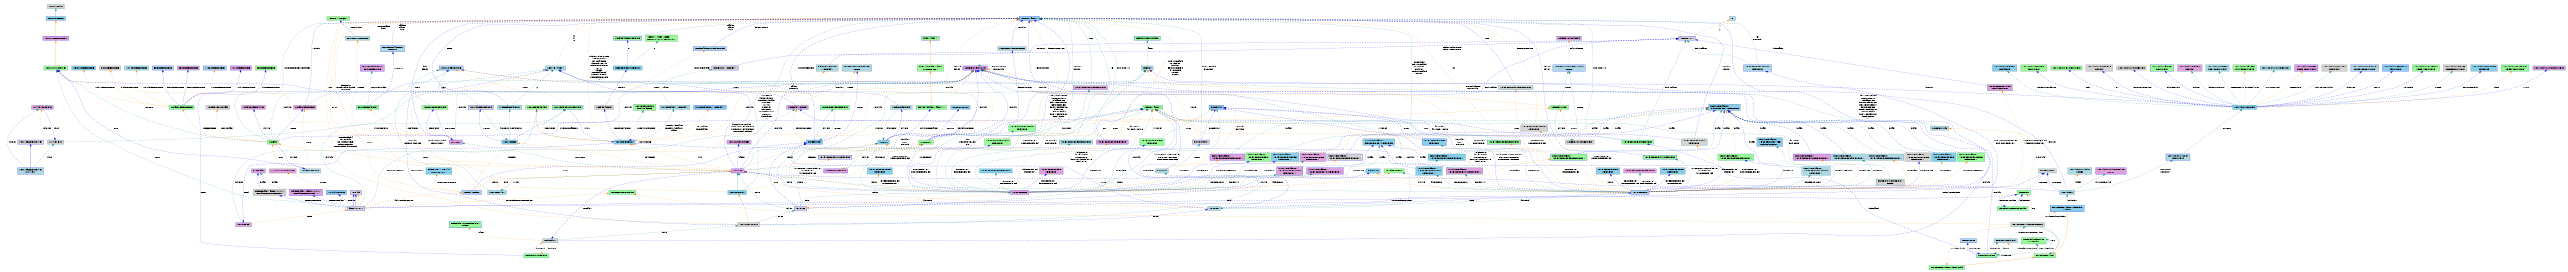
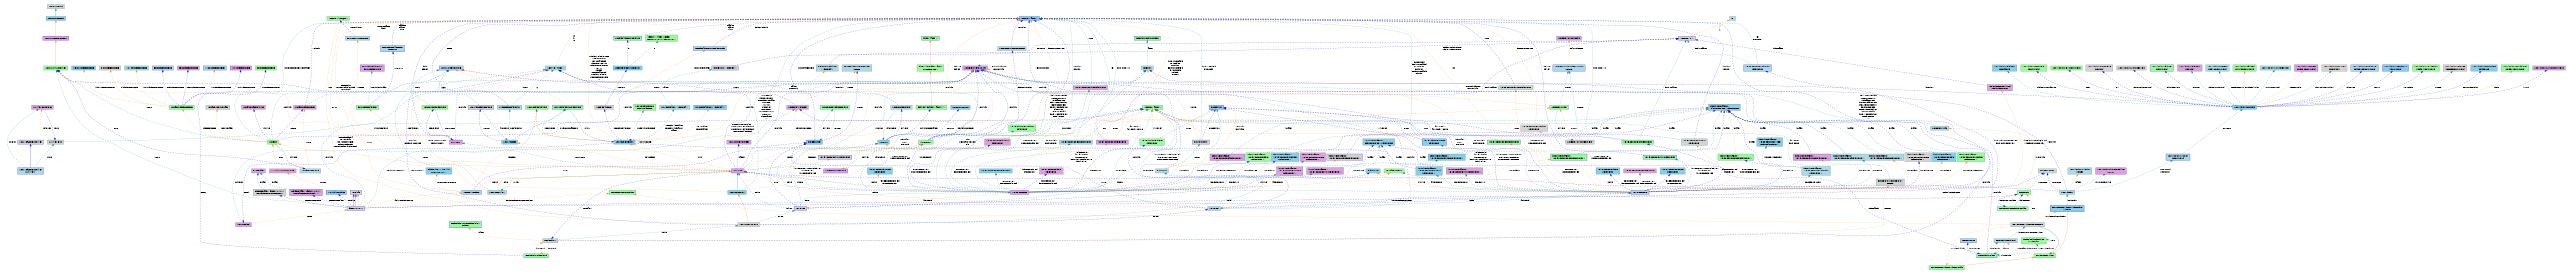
(149, 107) -> (149, 107)
(997, 142) -> (997, 142)
(1825, 184) -> (1763, 162)
none -> (1240, 240)
